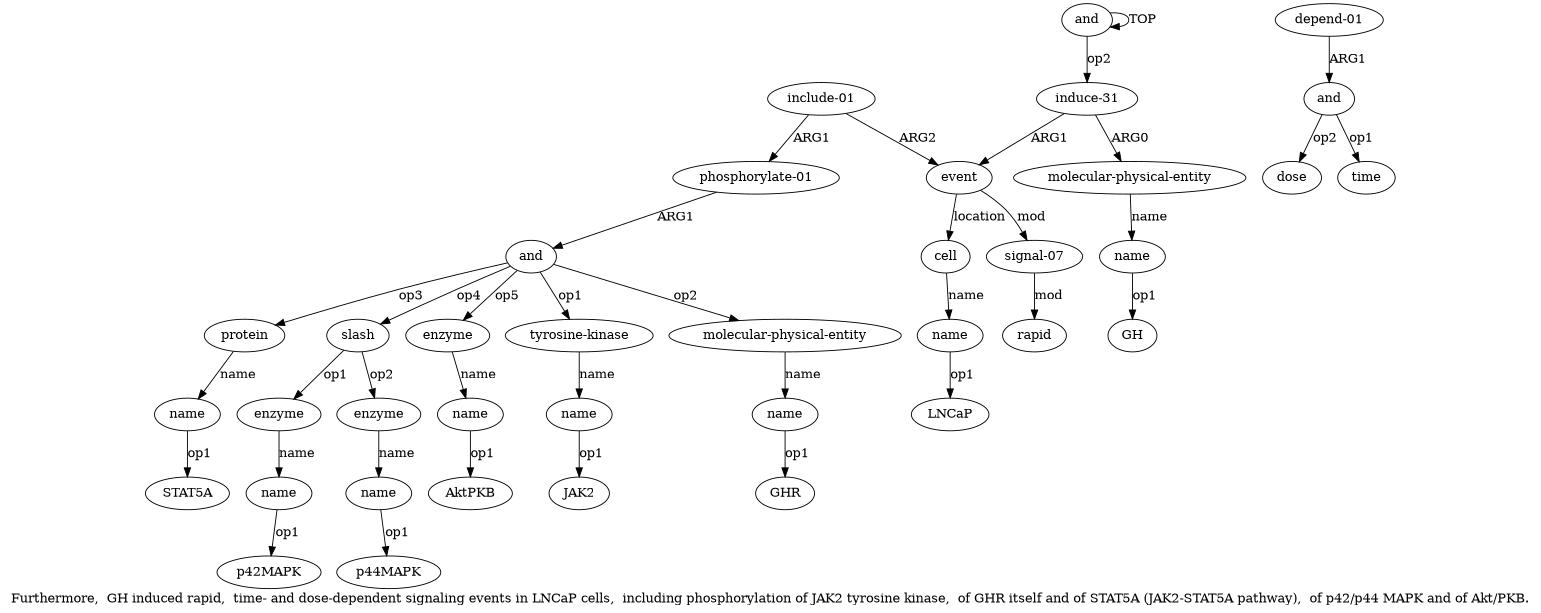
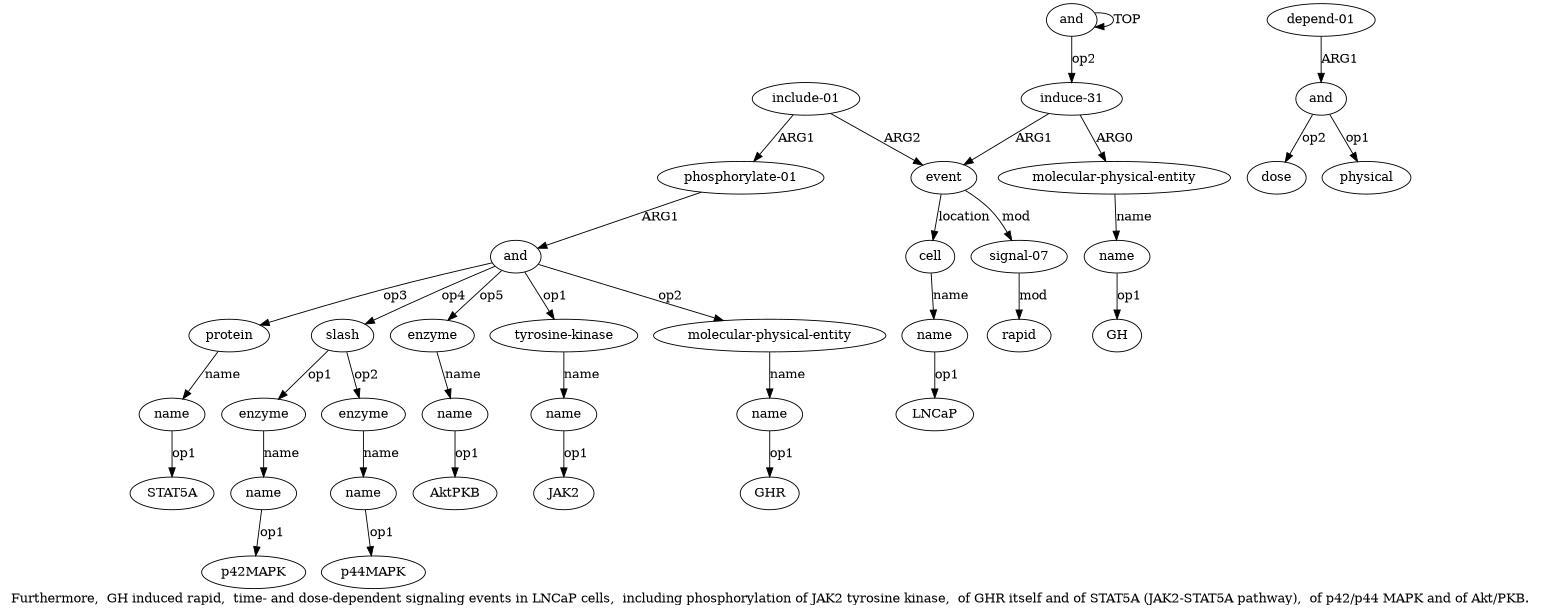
(1366, 178) -> (1366, 178)
